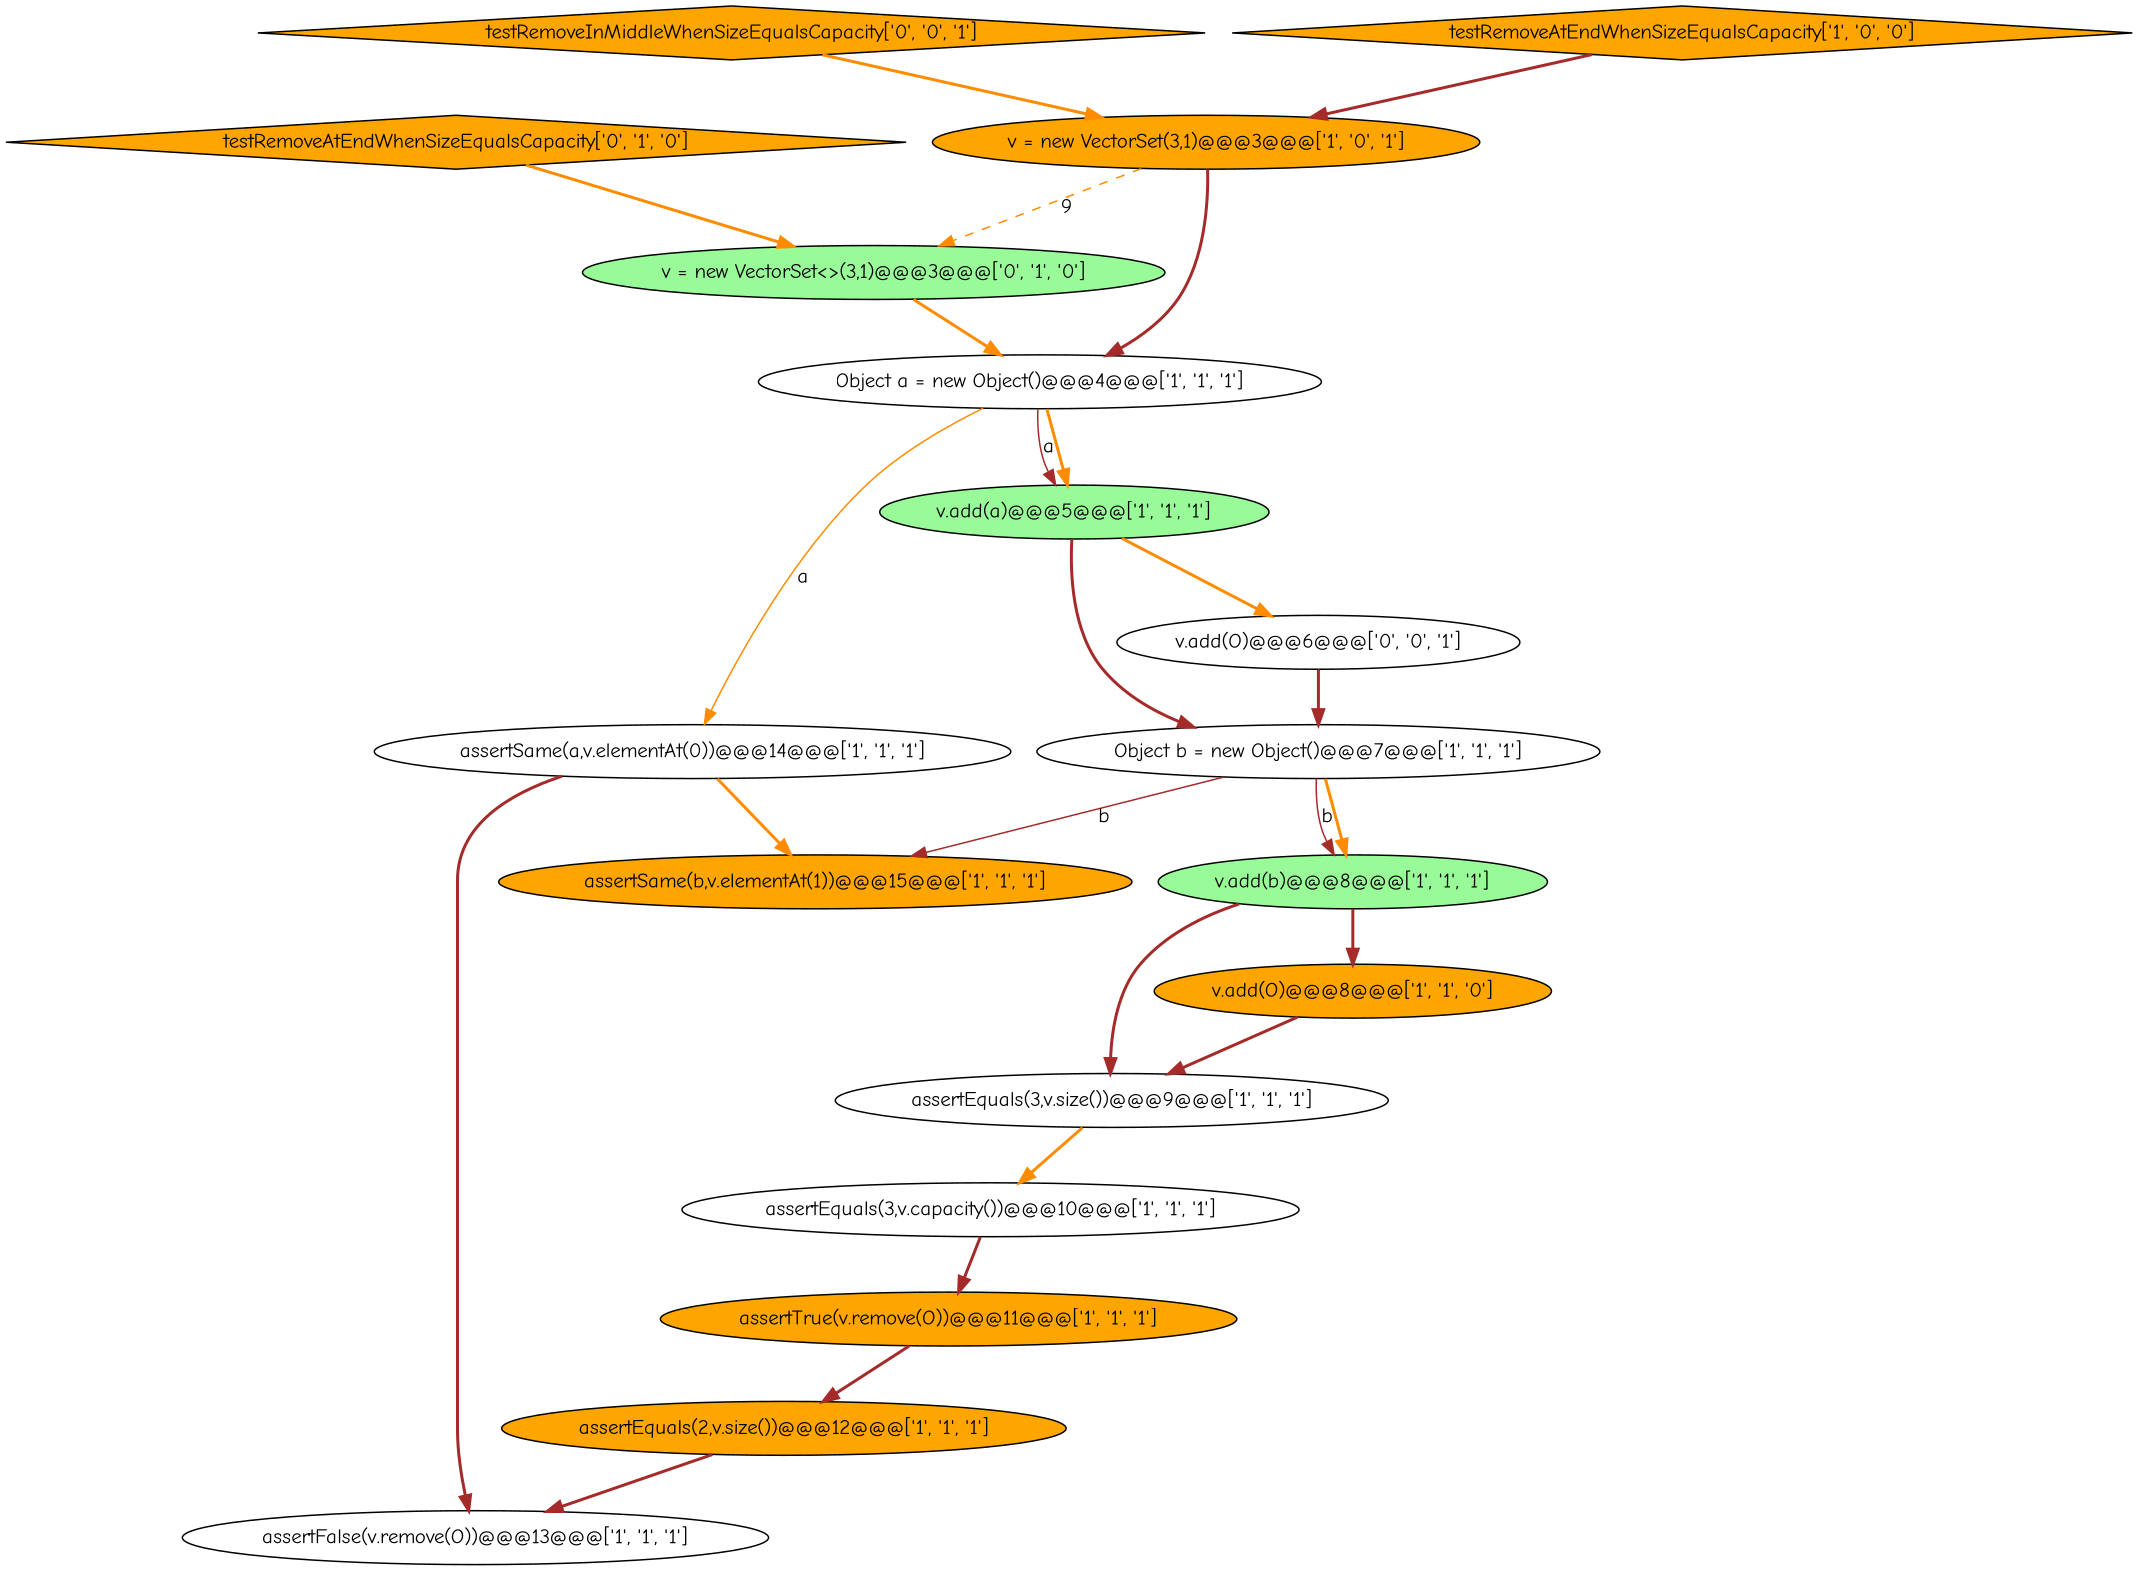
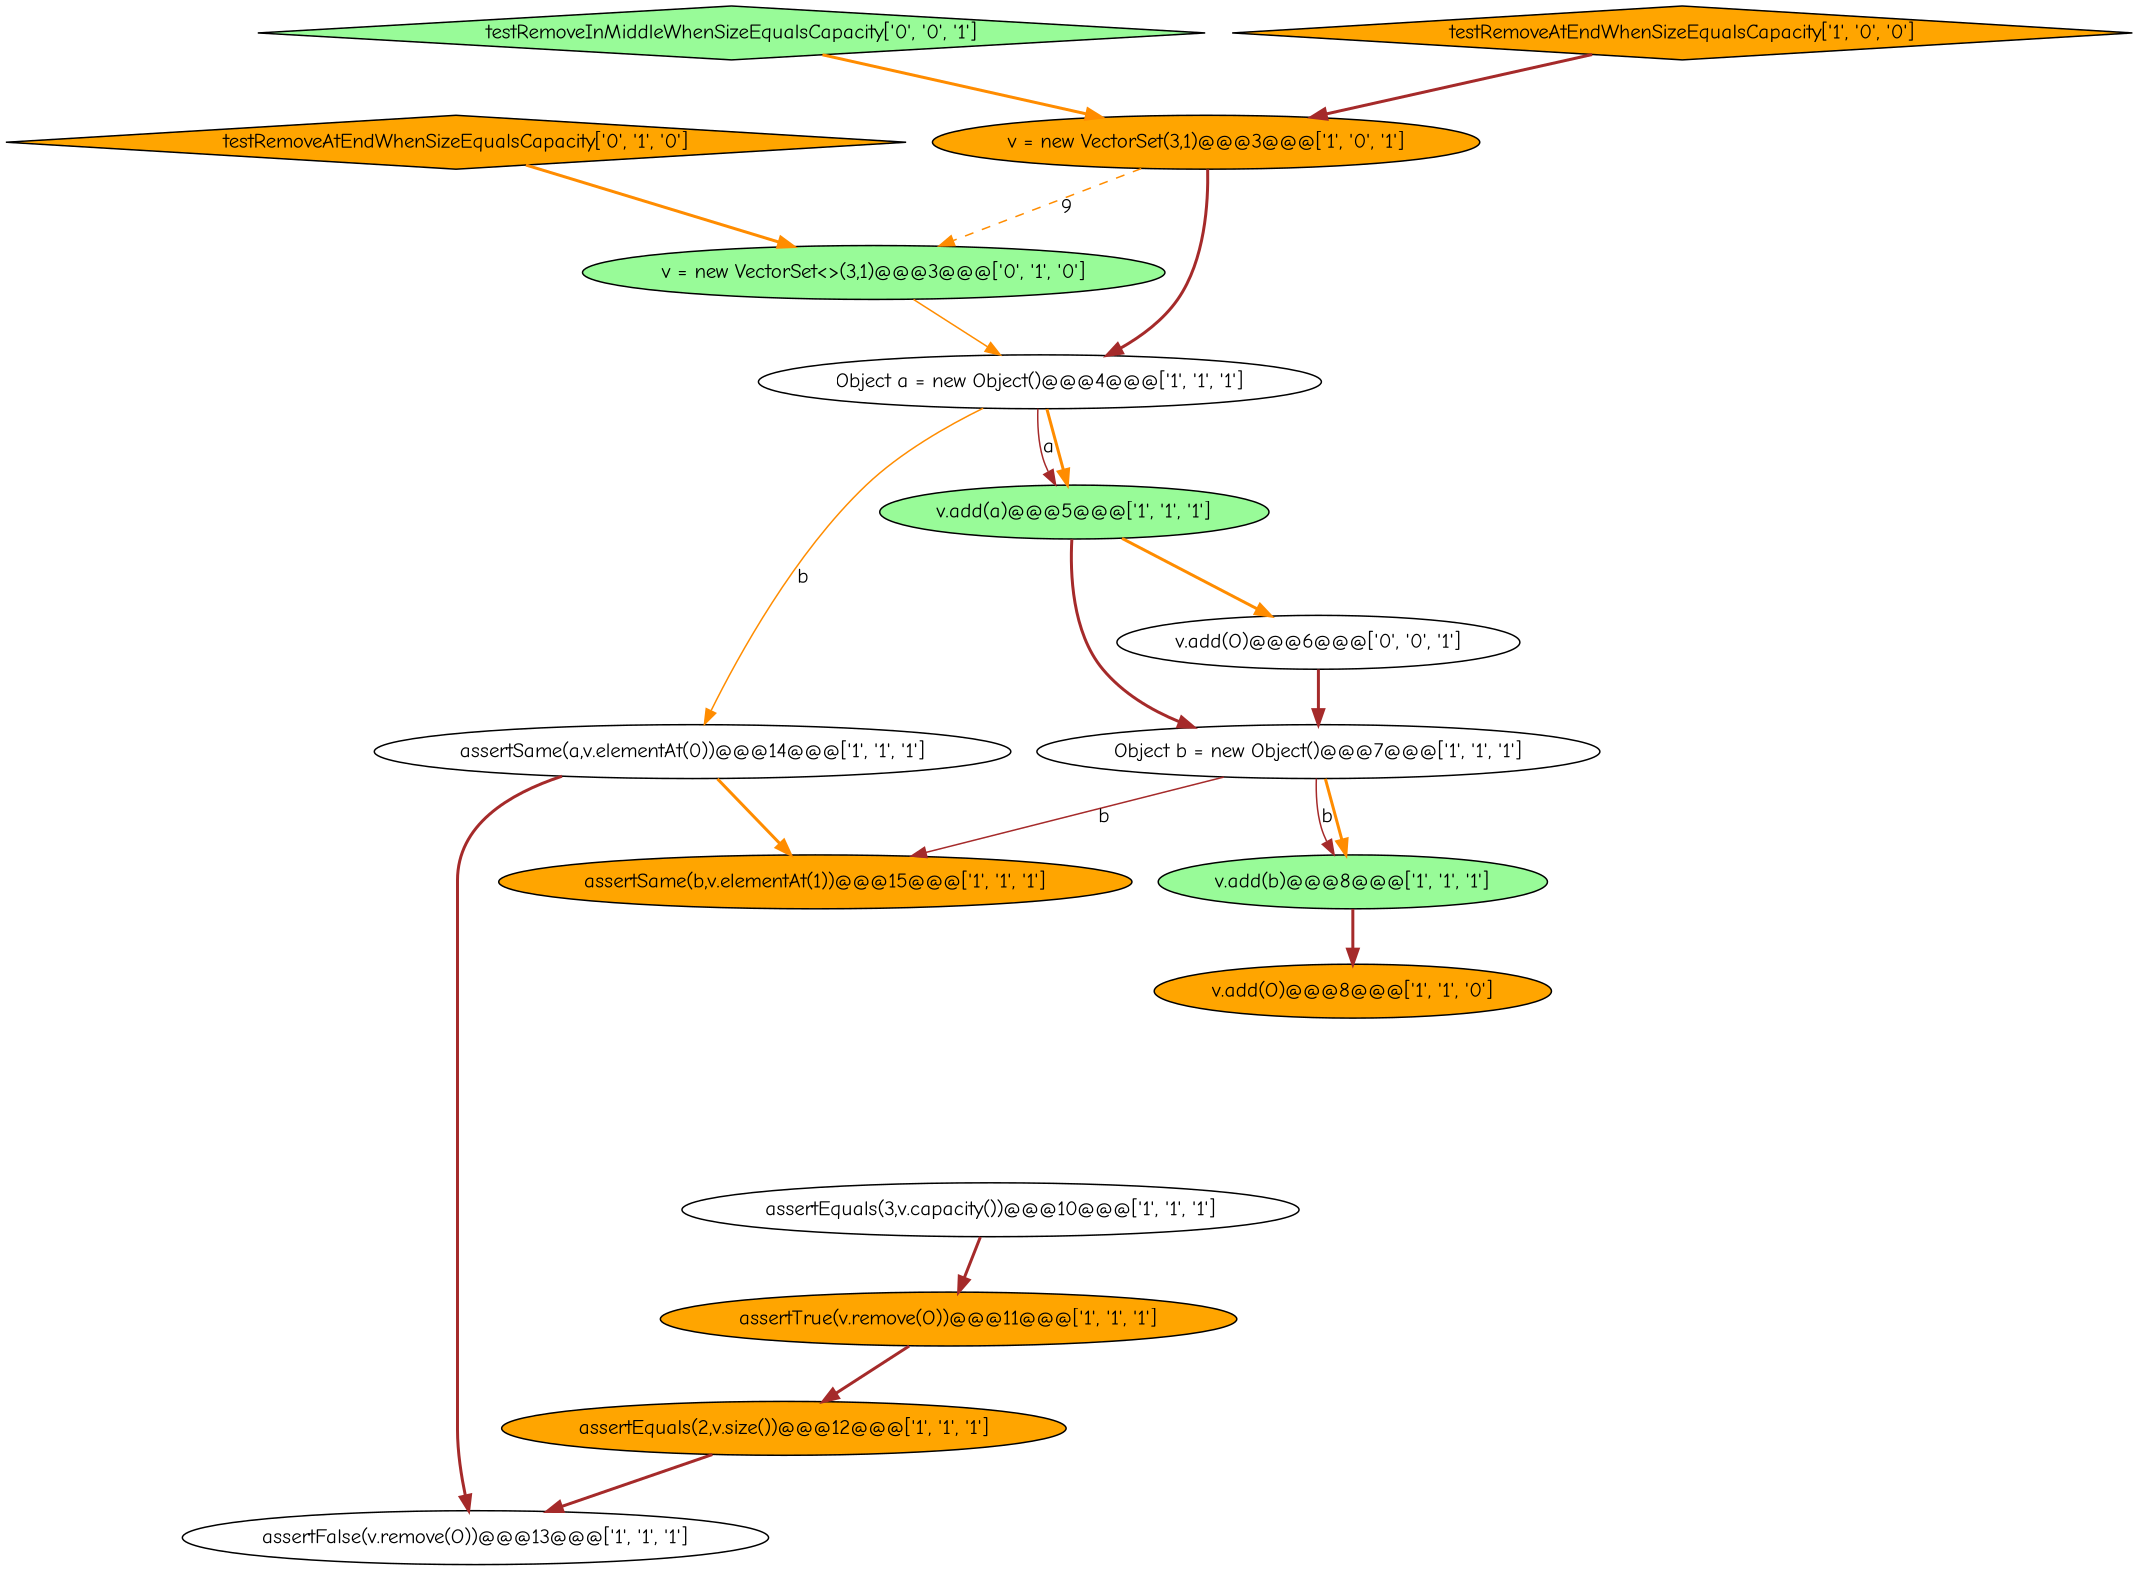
(731, 33) -> (731, 33)
(951, 323) -> (951, 323)
(803, 577) -> (803, 577)
(1112, 1100) -> none
